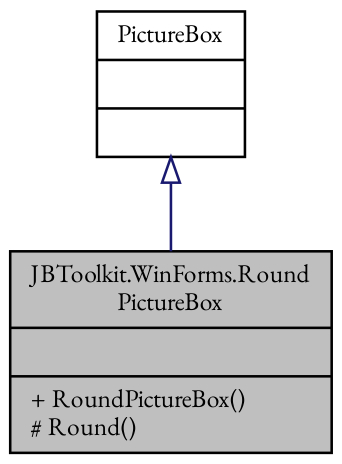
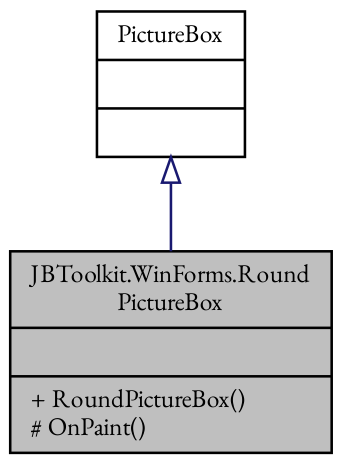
(84, 427) -> (89, 427)
